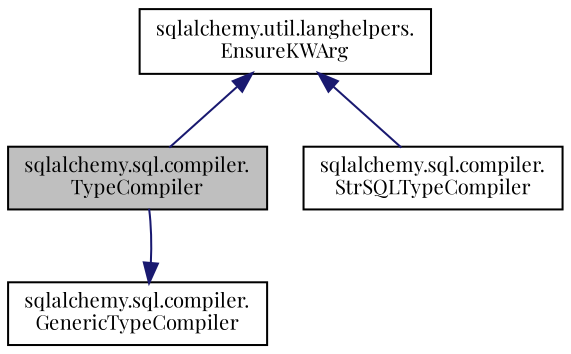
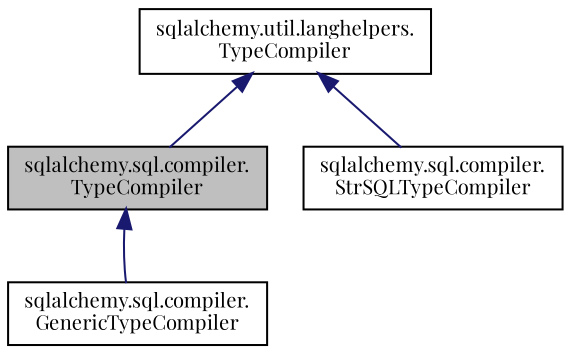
(285, 41) -> (285, 41)
(151, 236) -> (124, 256)
